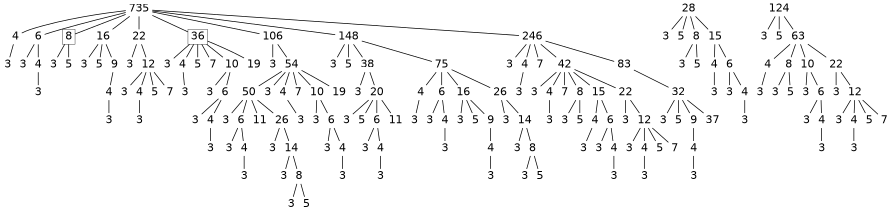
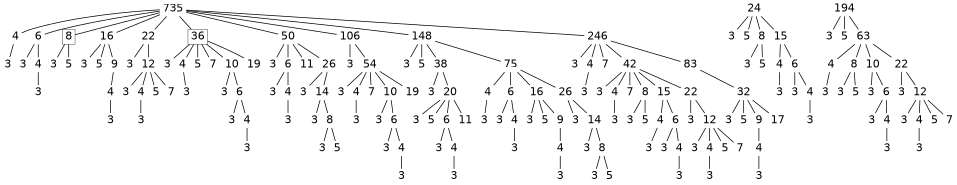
(689, 9) -> (754, 9)
(779, 9) -> (844, 9)
(270, 79) -> (232, 23)
(712, 121) -> (778, 121)
